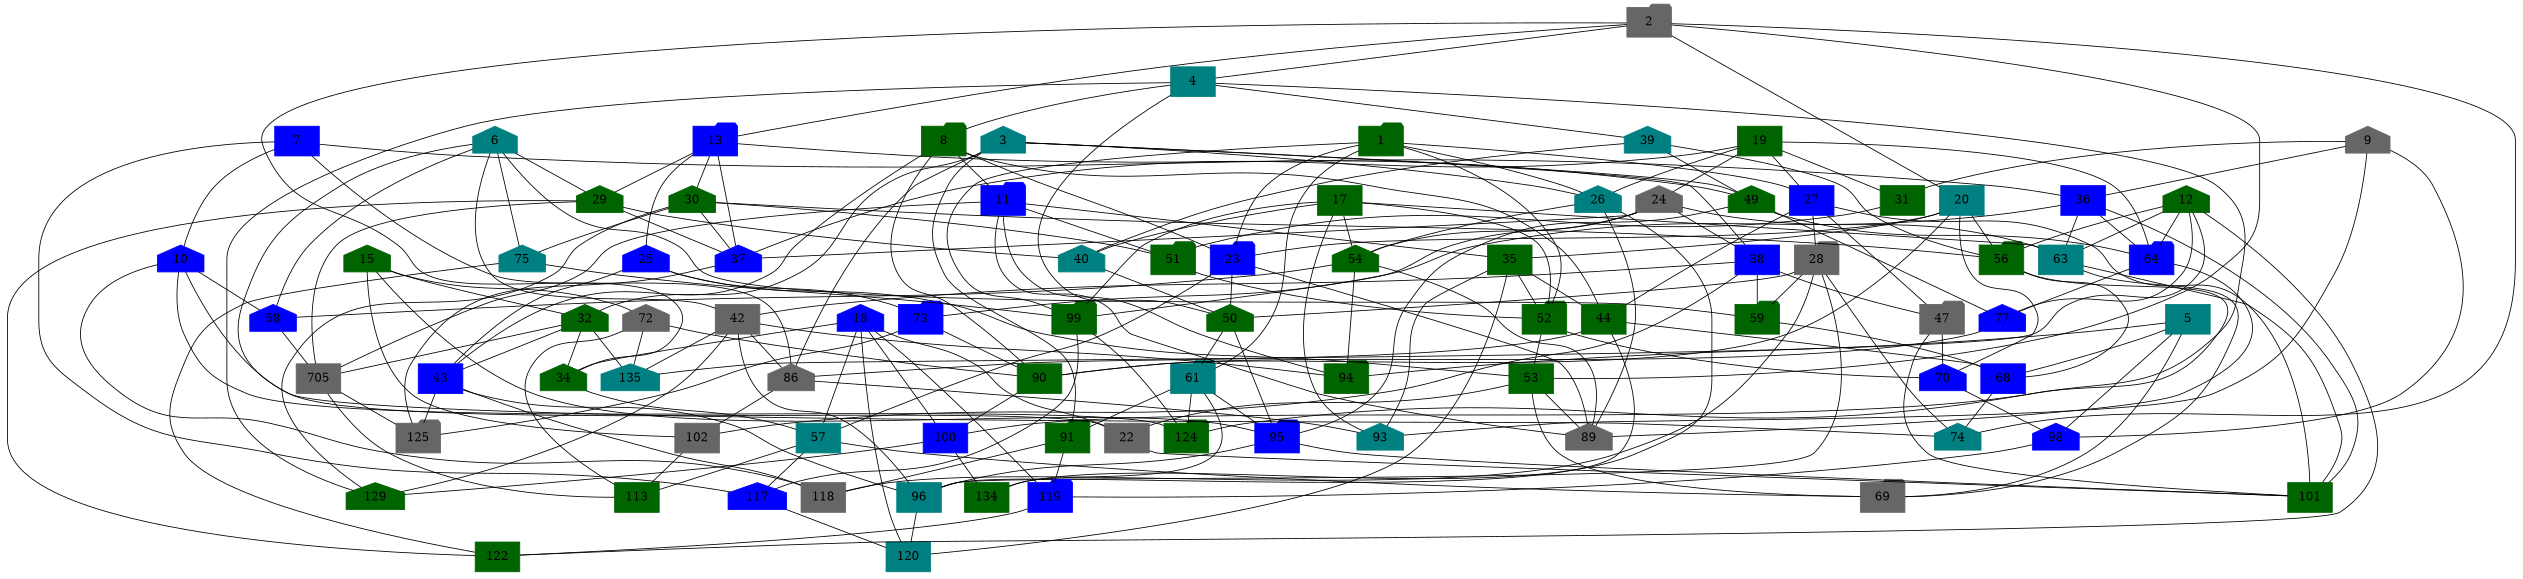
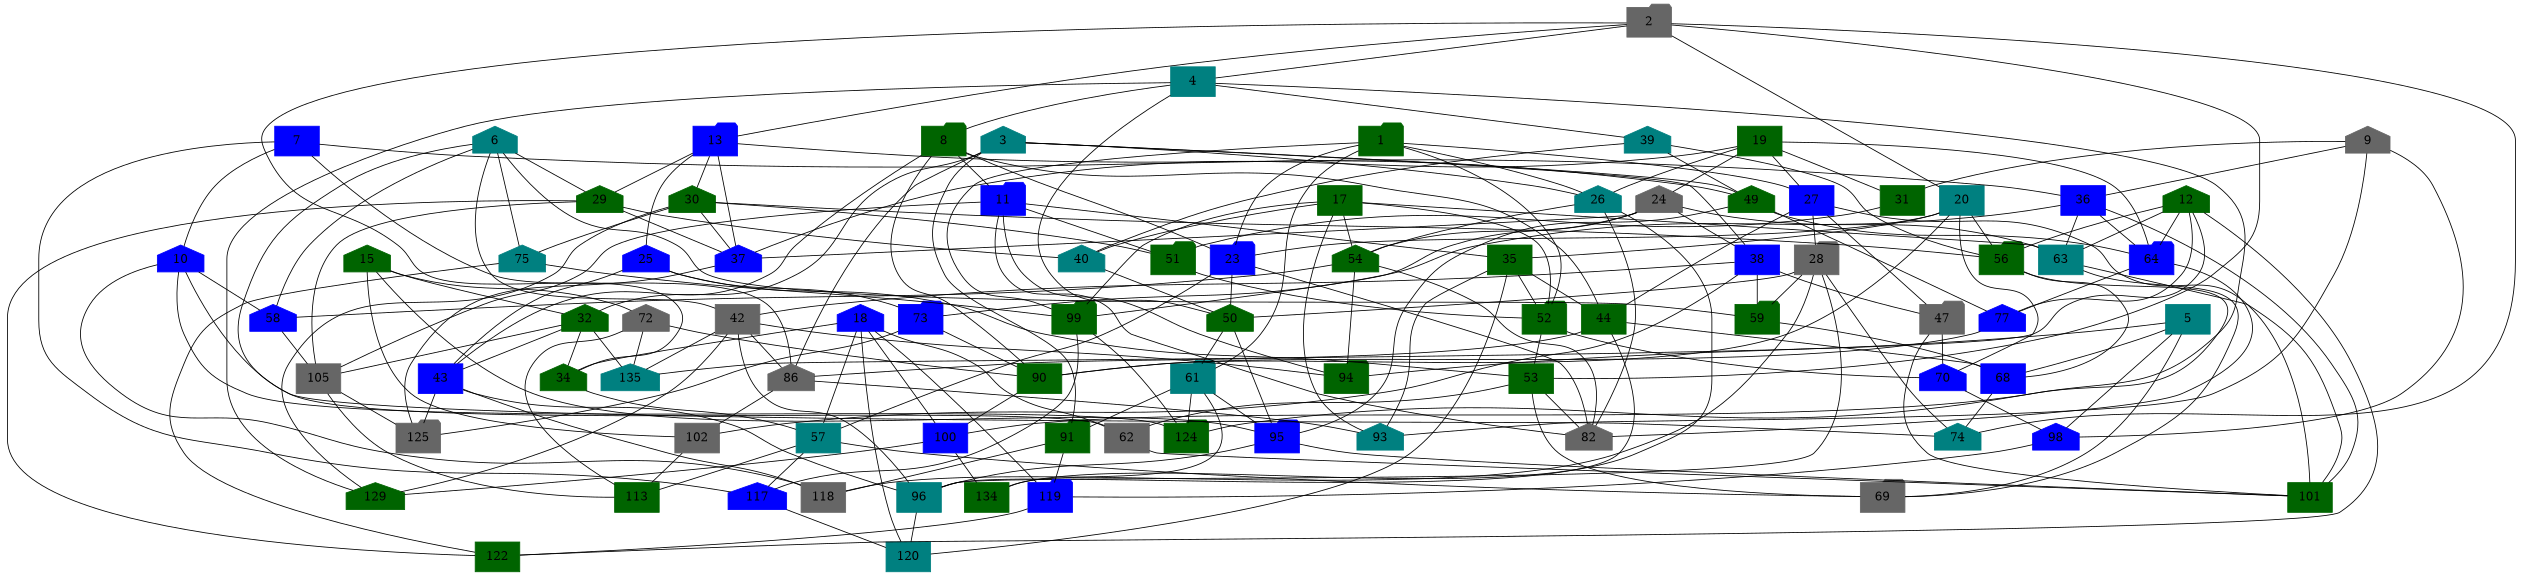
(318, 379) -> (318, 379)
(1127, 438) -> (1127, 438)
(1589, 438) -> (1589, 438)
